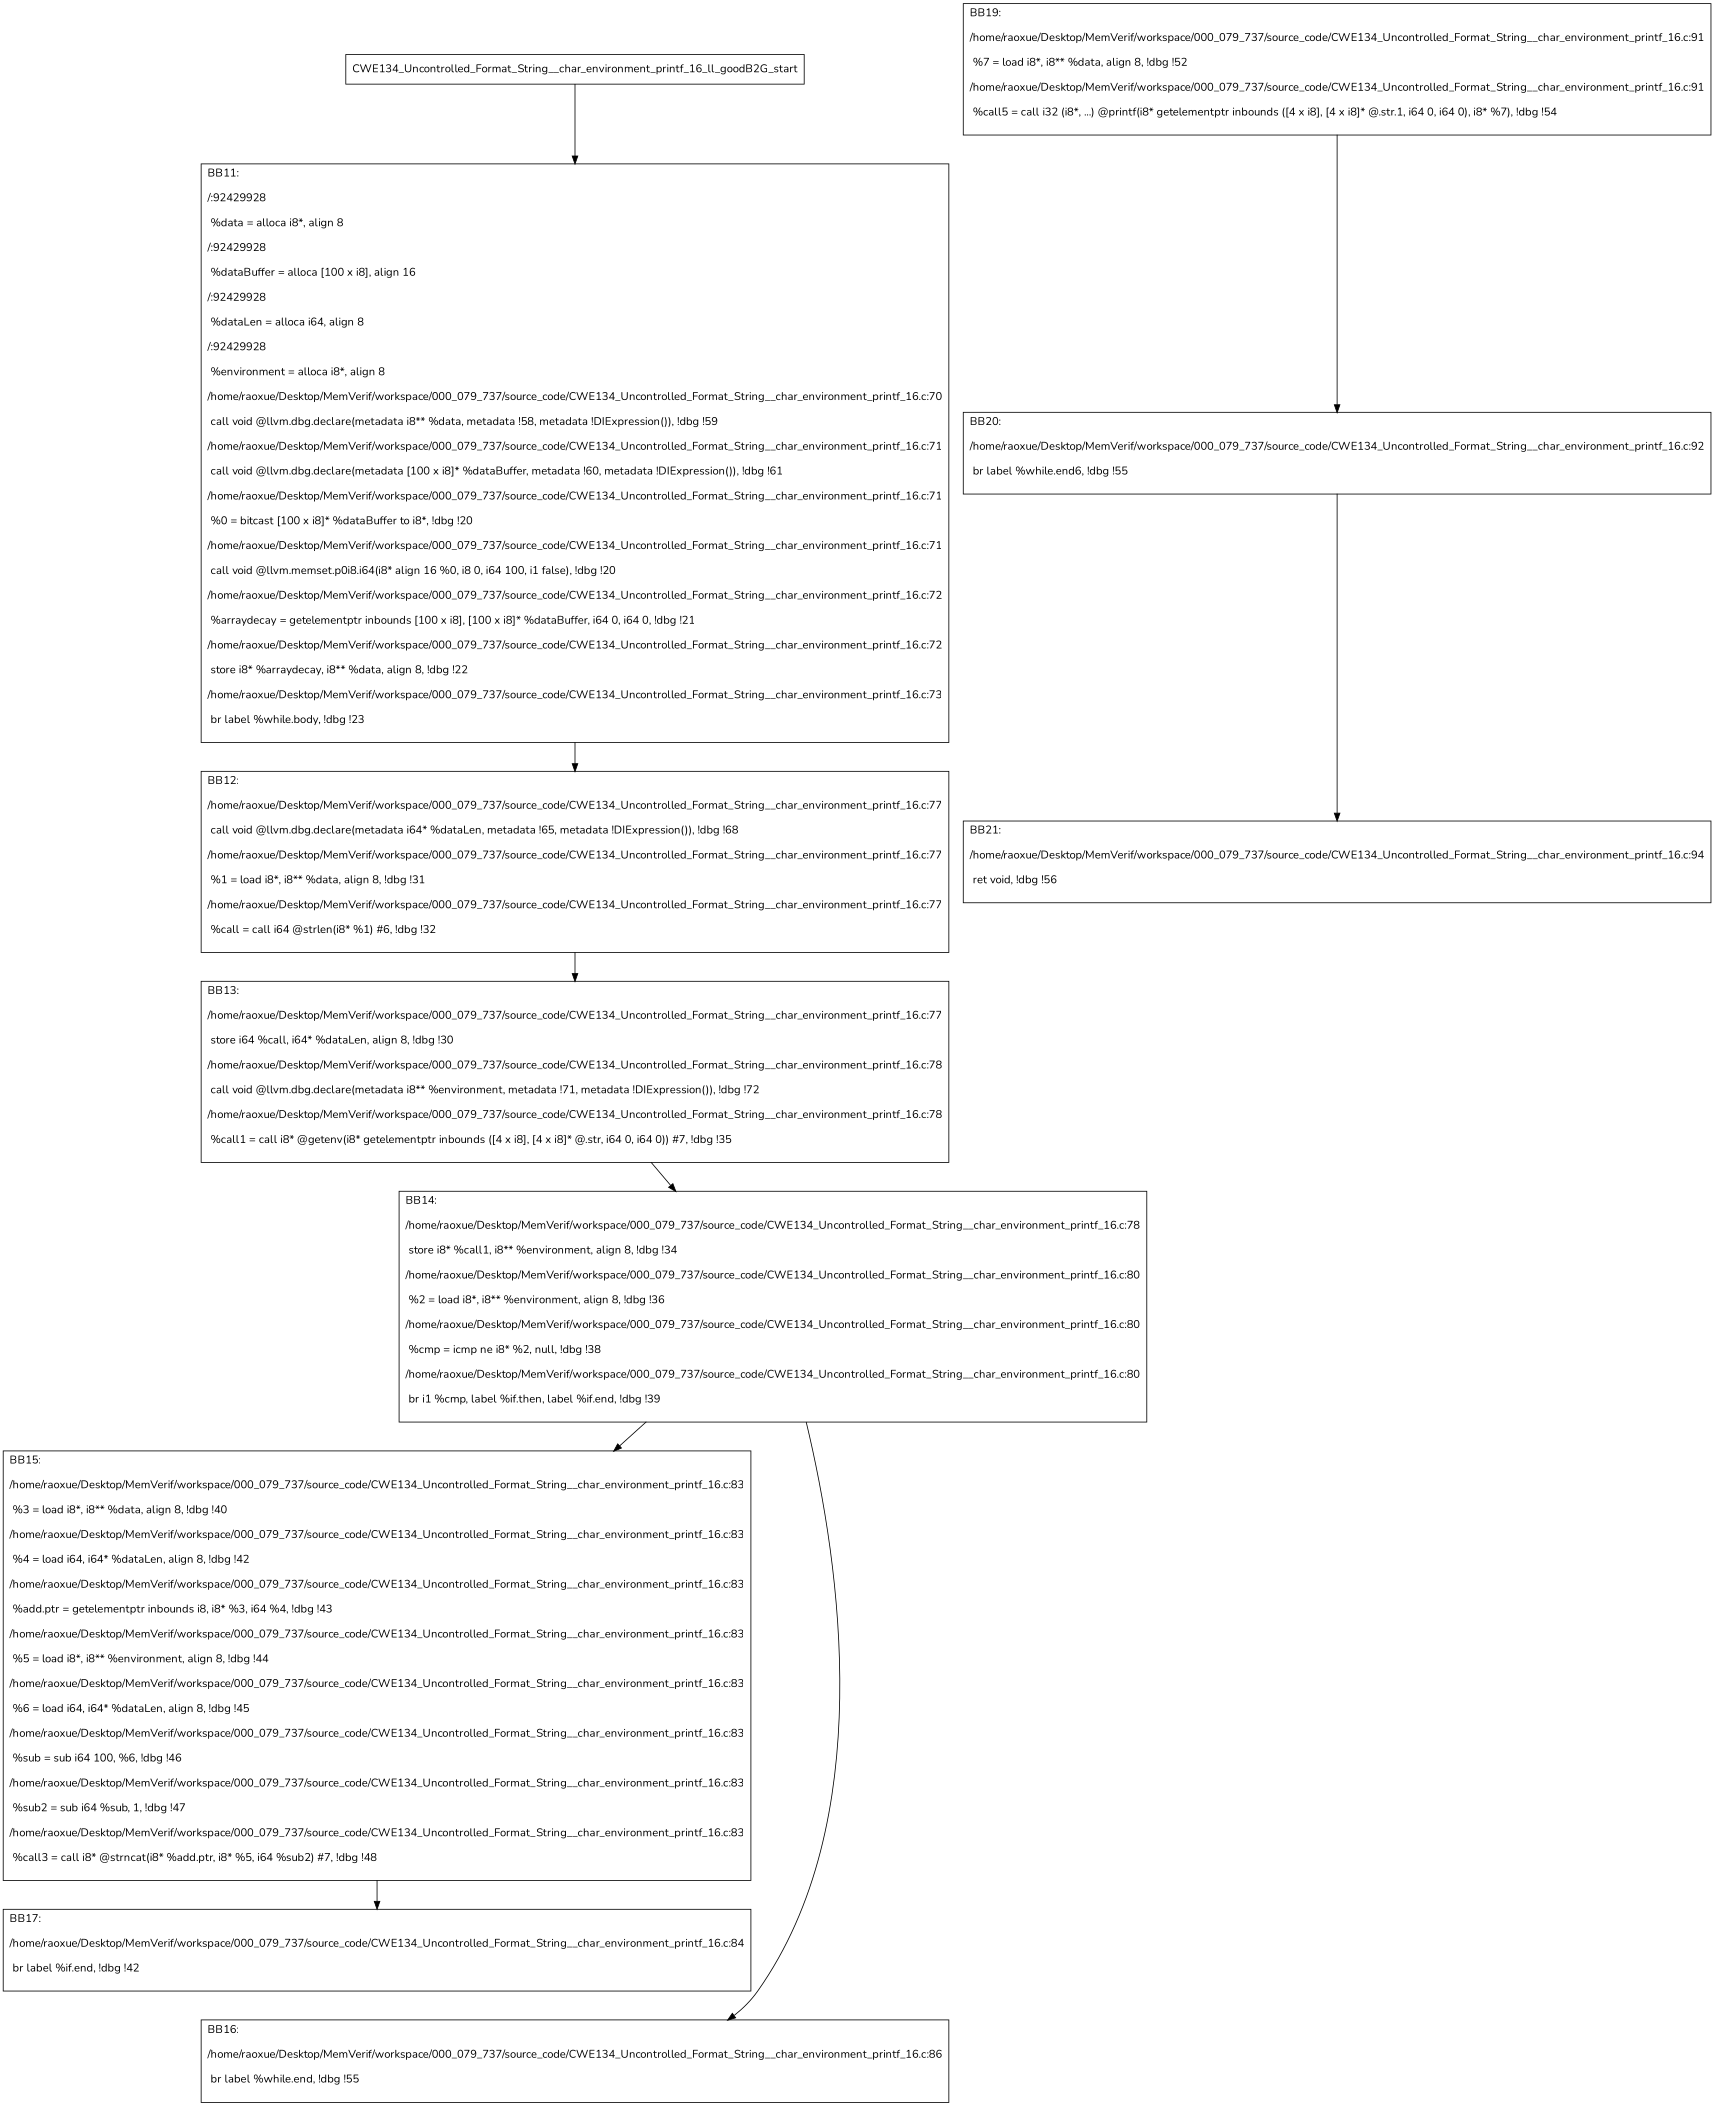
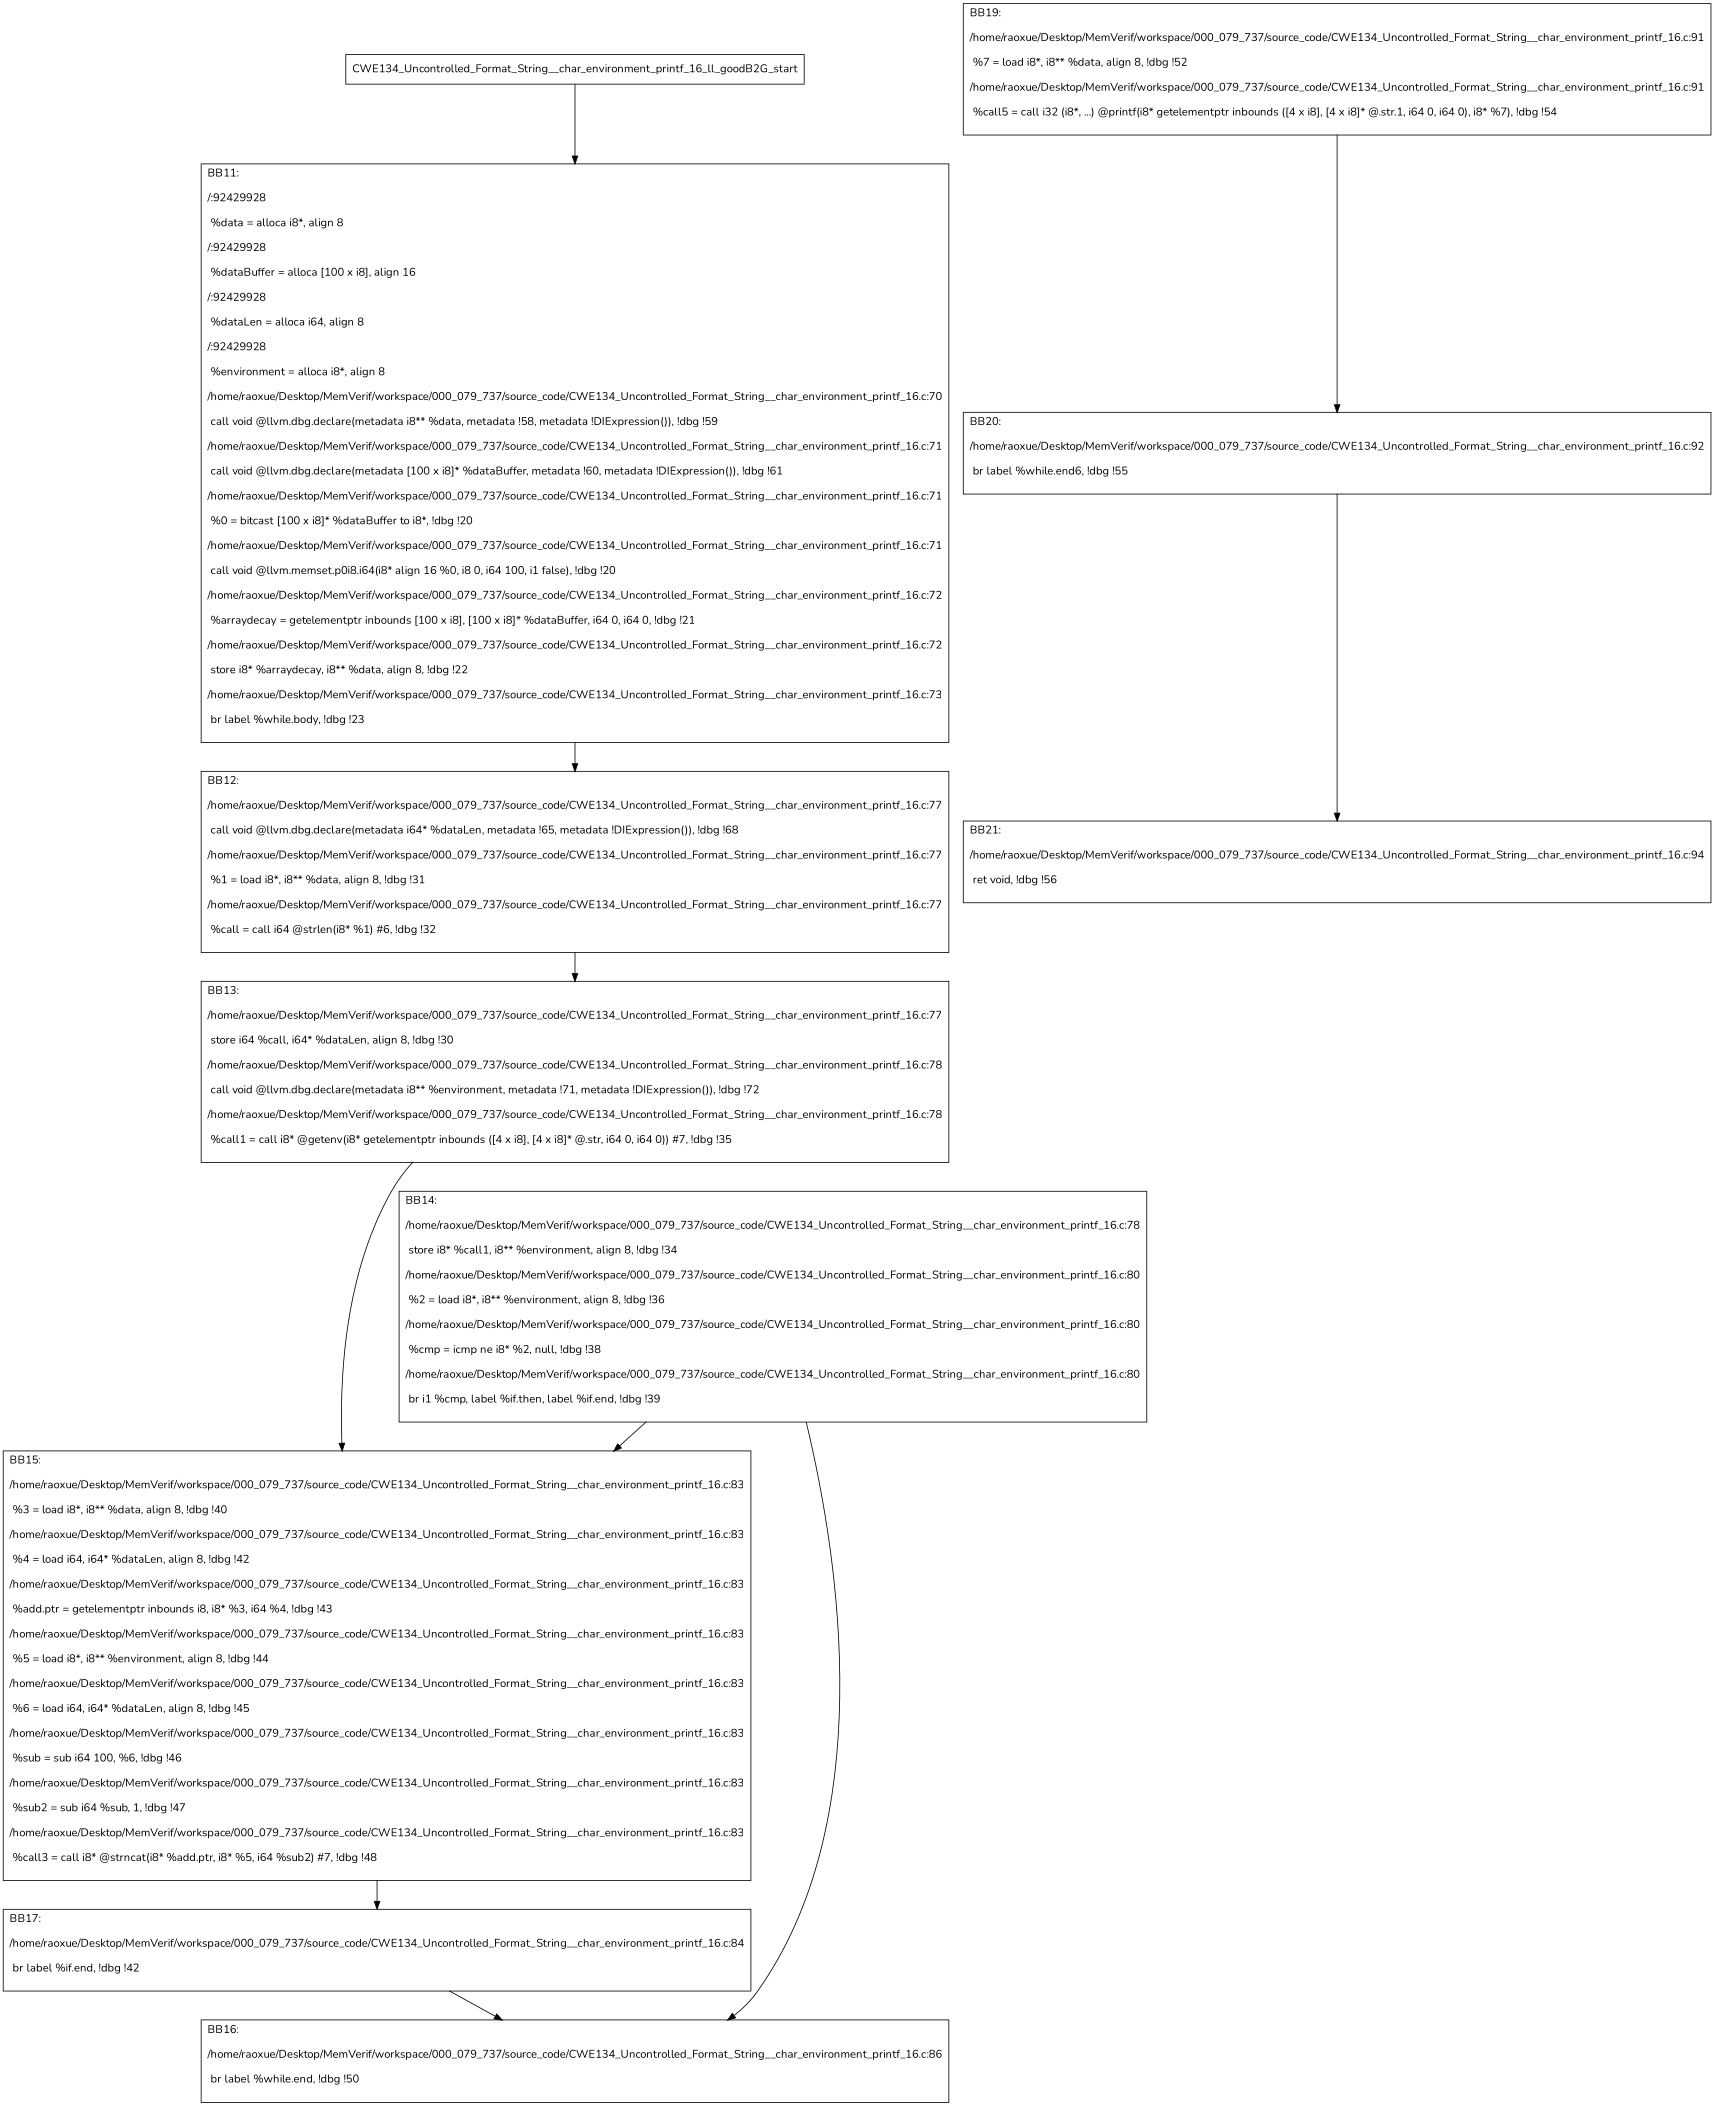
(661, 1174) -> (353, 1296)
none -> (472, 2004)
(284, 2079) -> (284, 2079)
